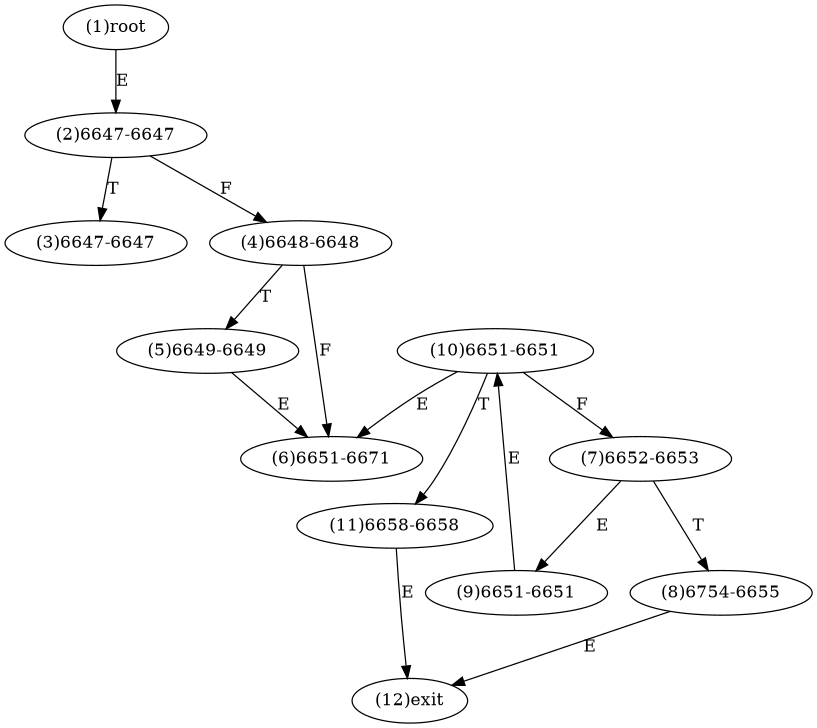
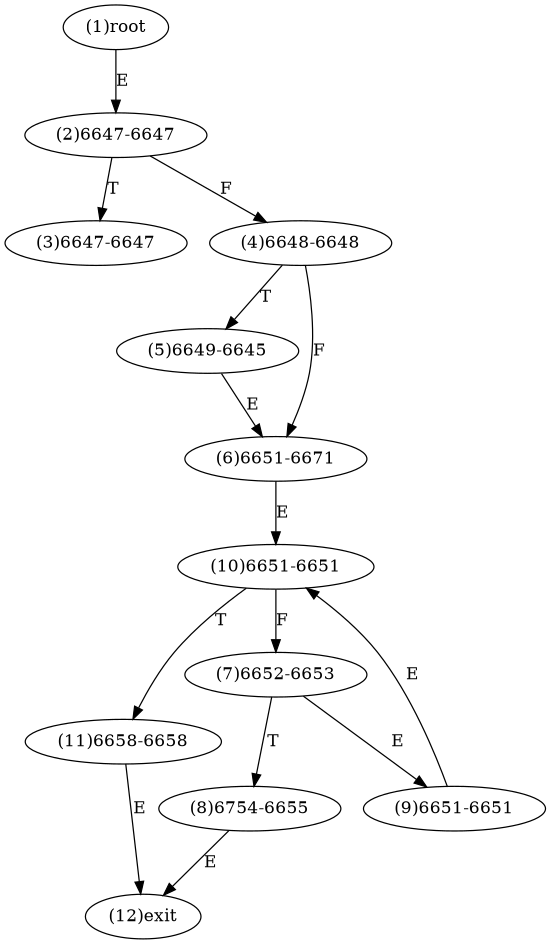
(208, 351) -> (208, 351)
(411, 399) -> (276, 507)
